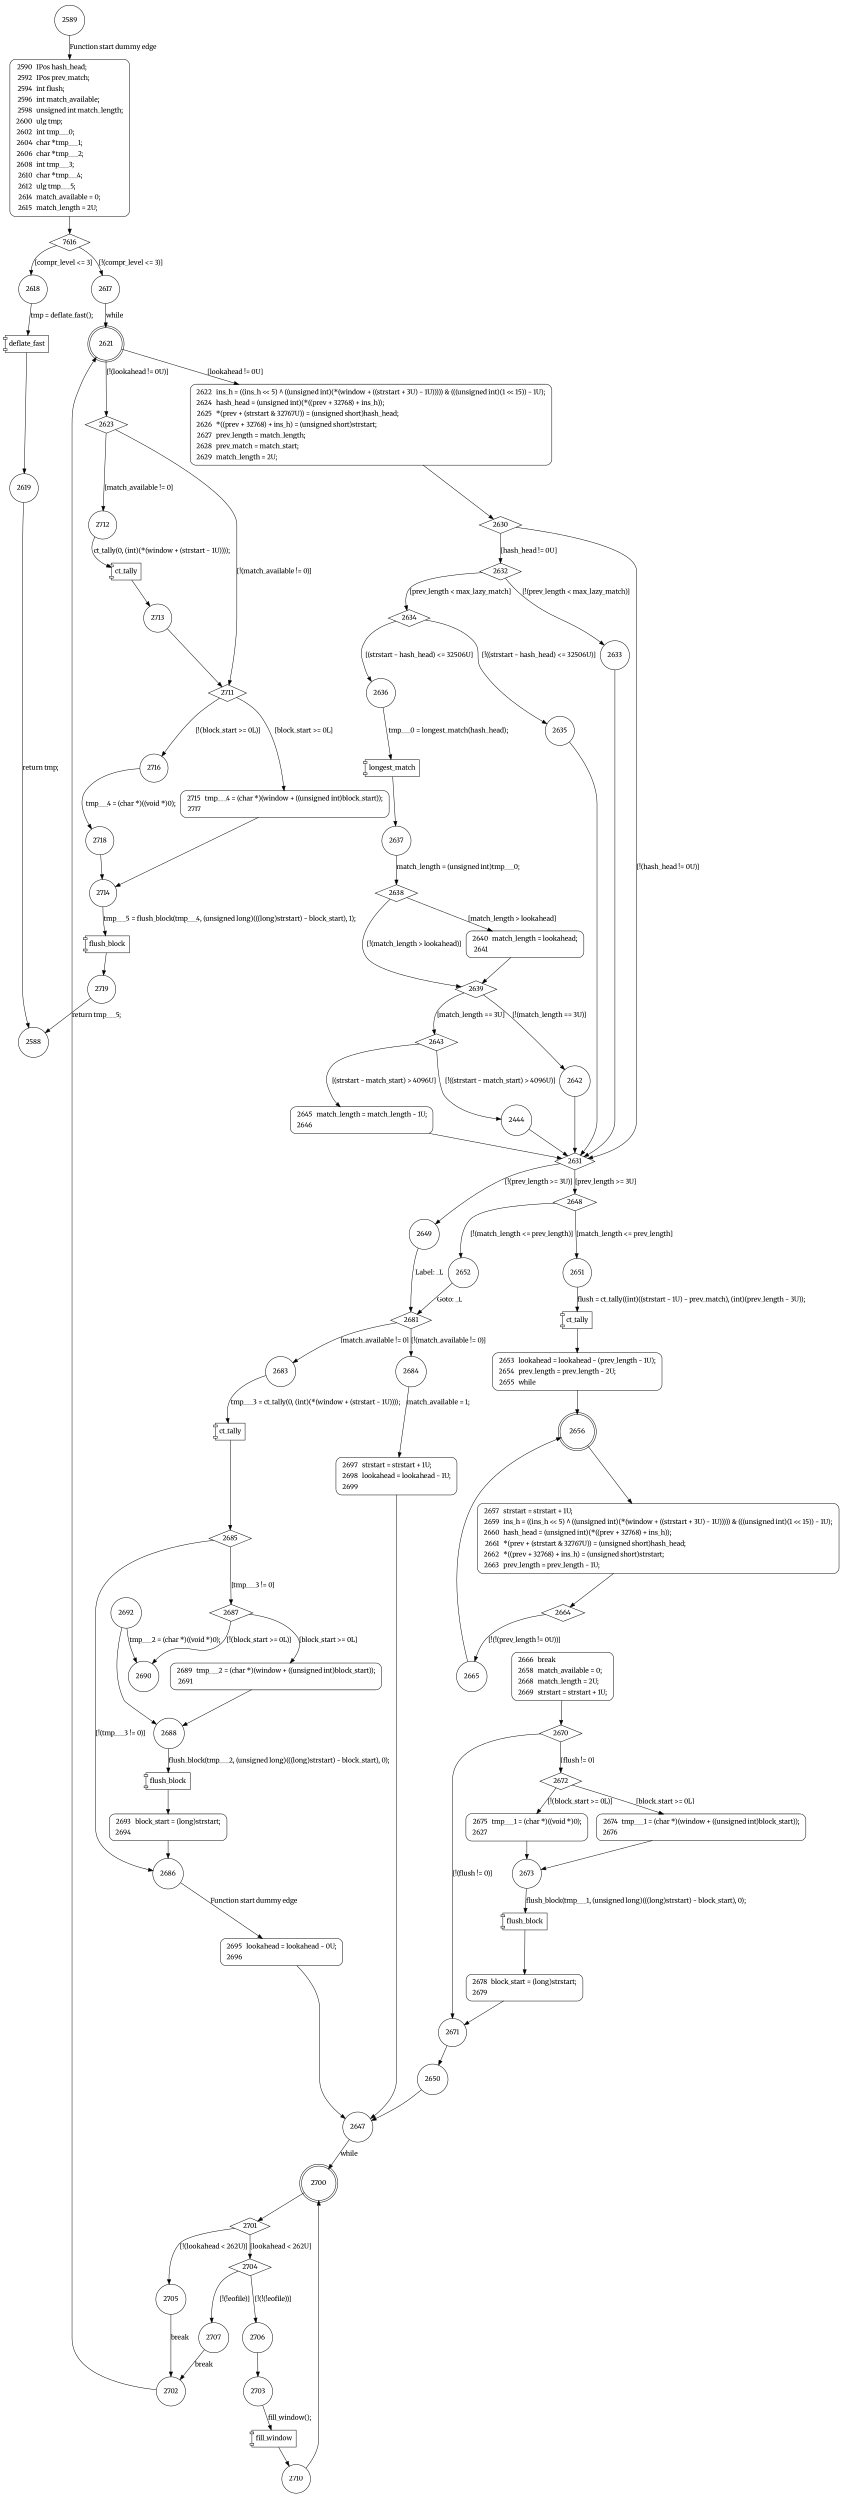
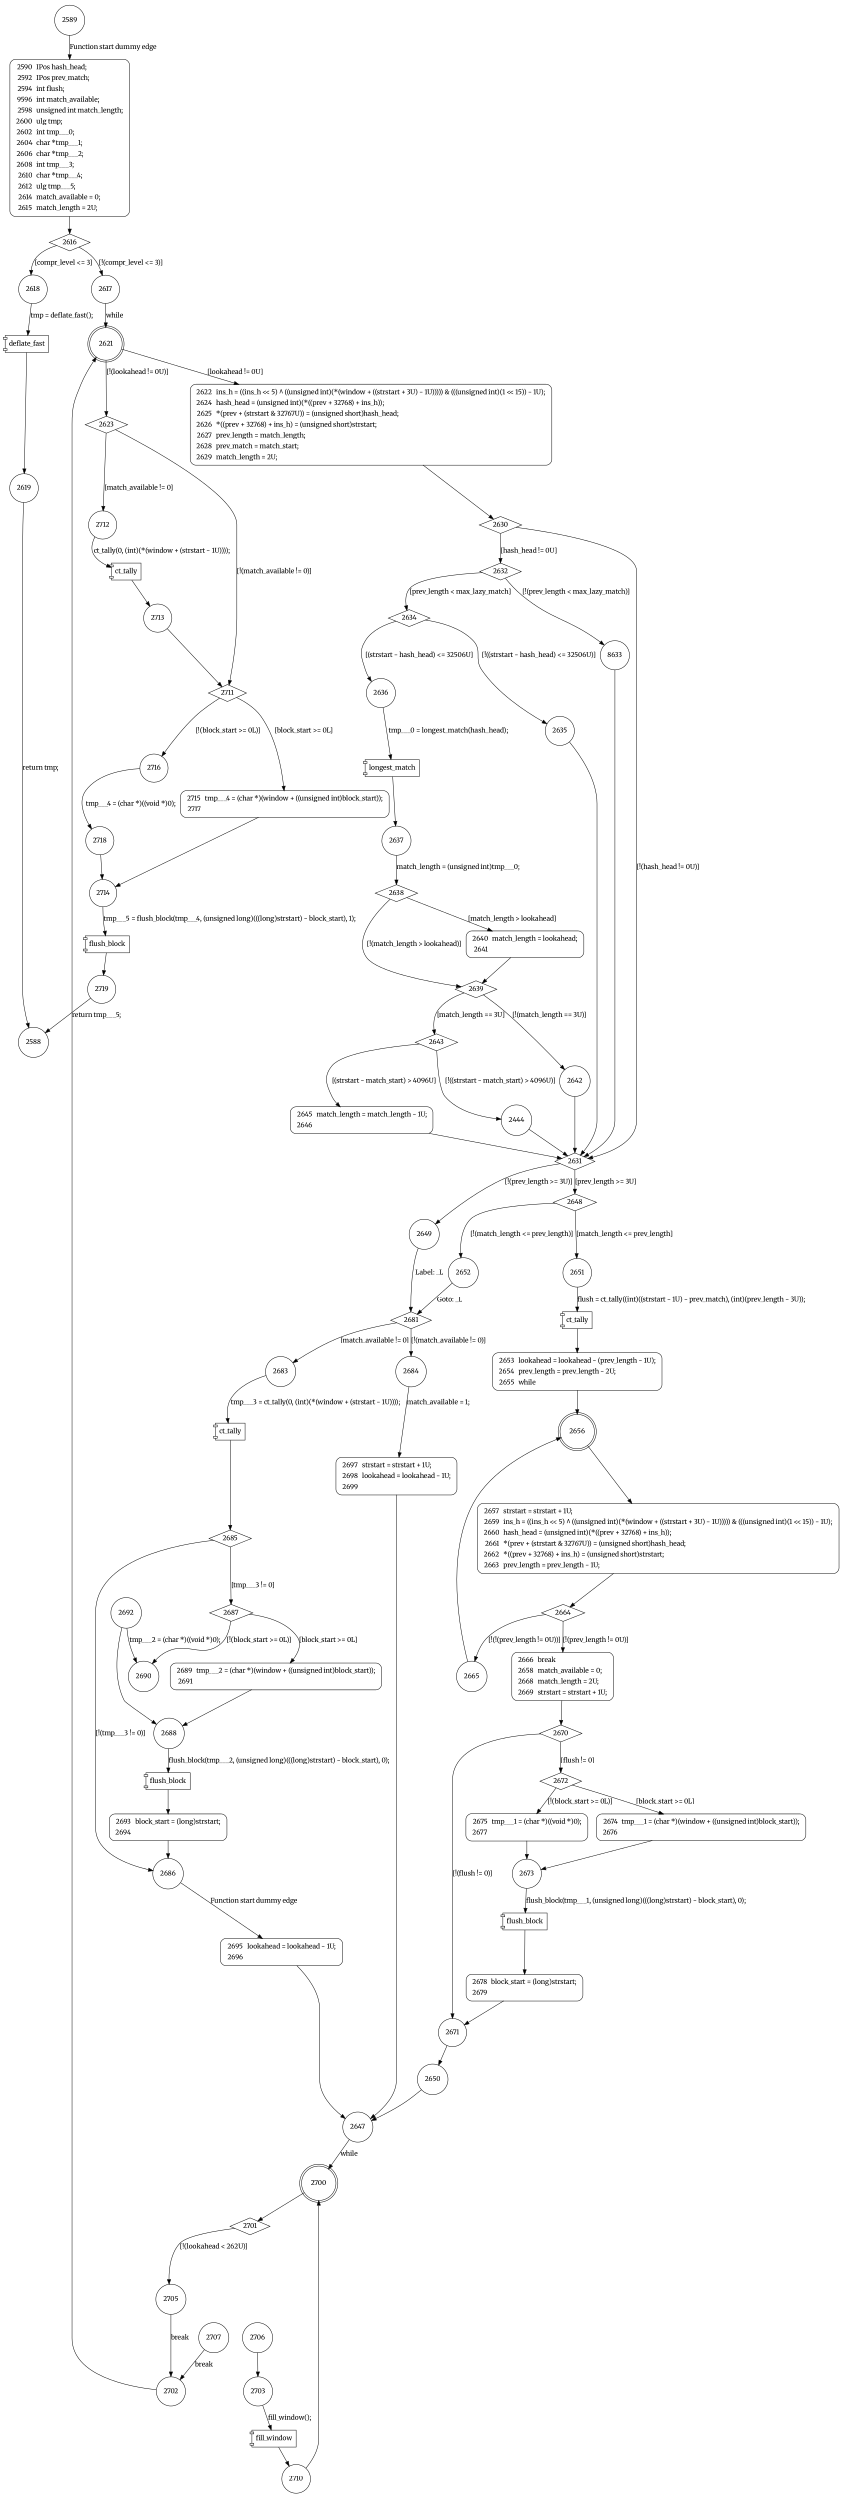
(25, 100) -> (25, 100)
(70, 242) -> (70, 242)
(615, 655) -> (615, 655)
none -> (563, 1634)
(480, 1833) -> (480, 1833)
(291, 1946) -> (292, 1946)
(250, 2267) -> none
